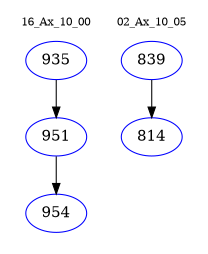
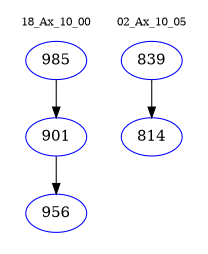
(56, 23) -> (56, 23)
(56, 60) -> (56, 60)
(56, 137) -> (56, 137)
(56, 213) -> (56, 213)
